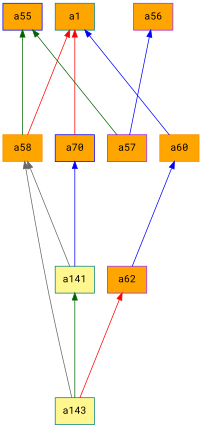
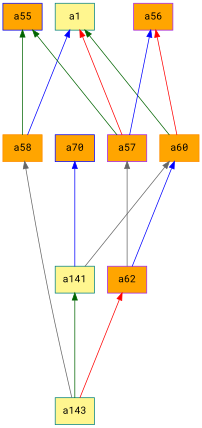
(75, 17) -> (75, 17)
(129, 85) -> (129, 85)
(47, 86) -> (47, 86)
none -> (167, 86)
(75, 91) -> (102, 86)
(50, 217) -> (121, 222)
none -> (127, 222)
